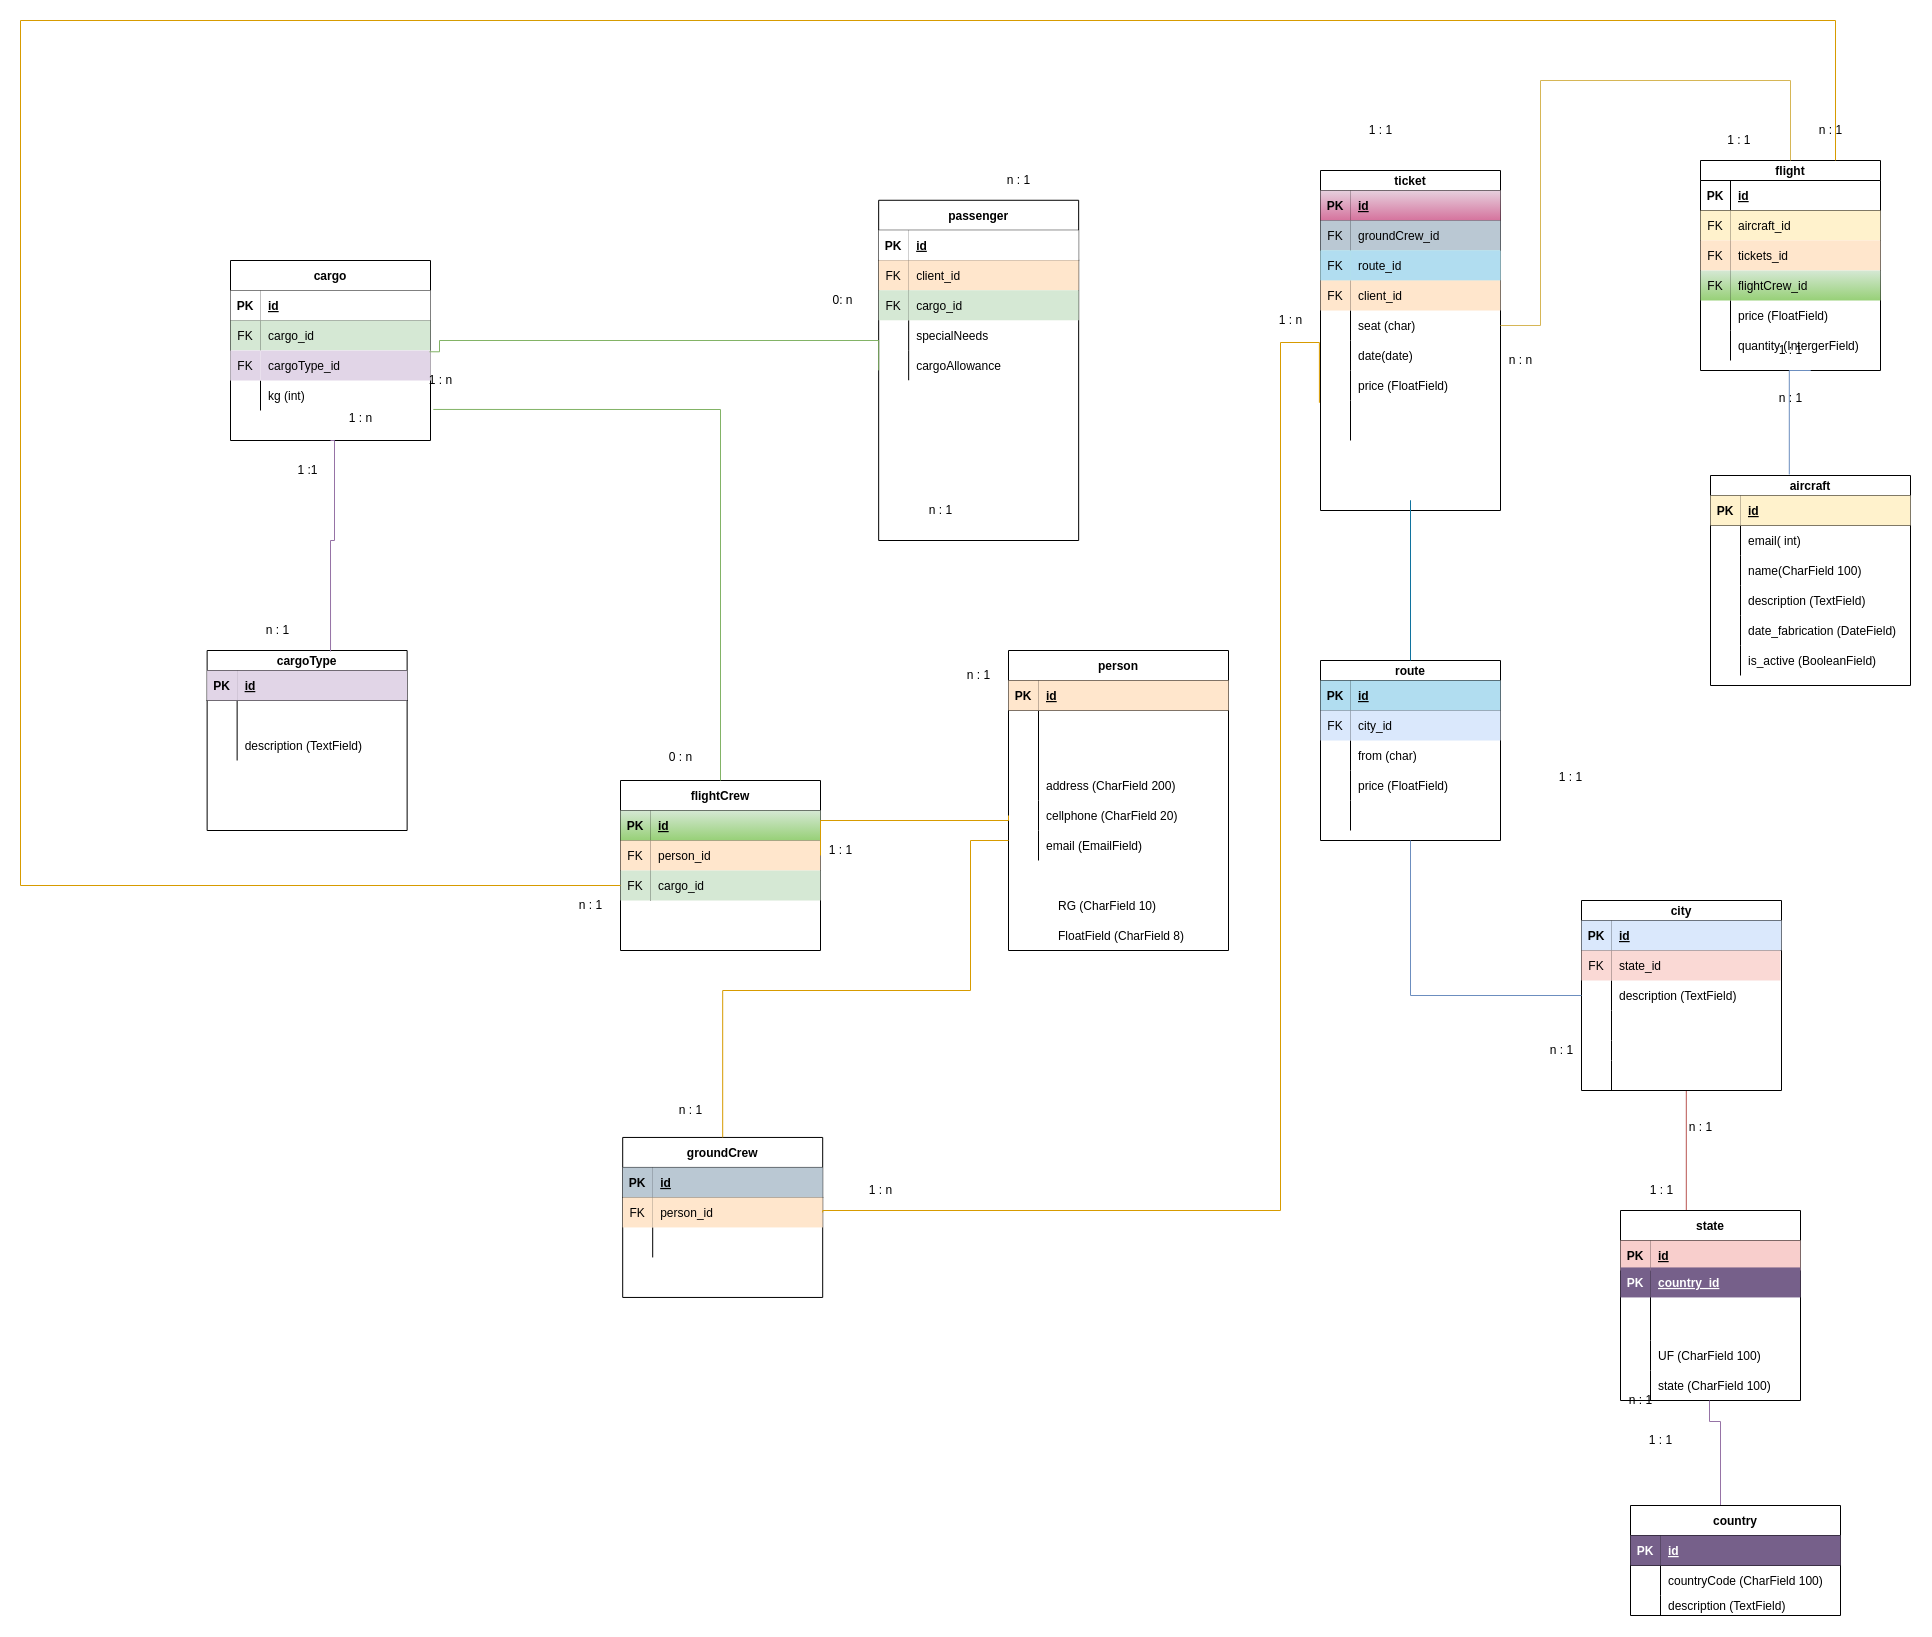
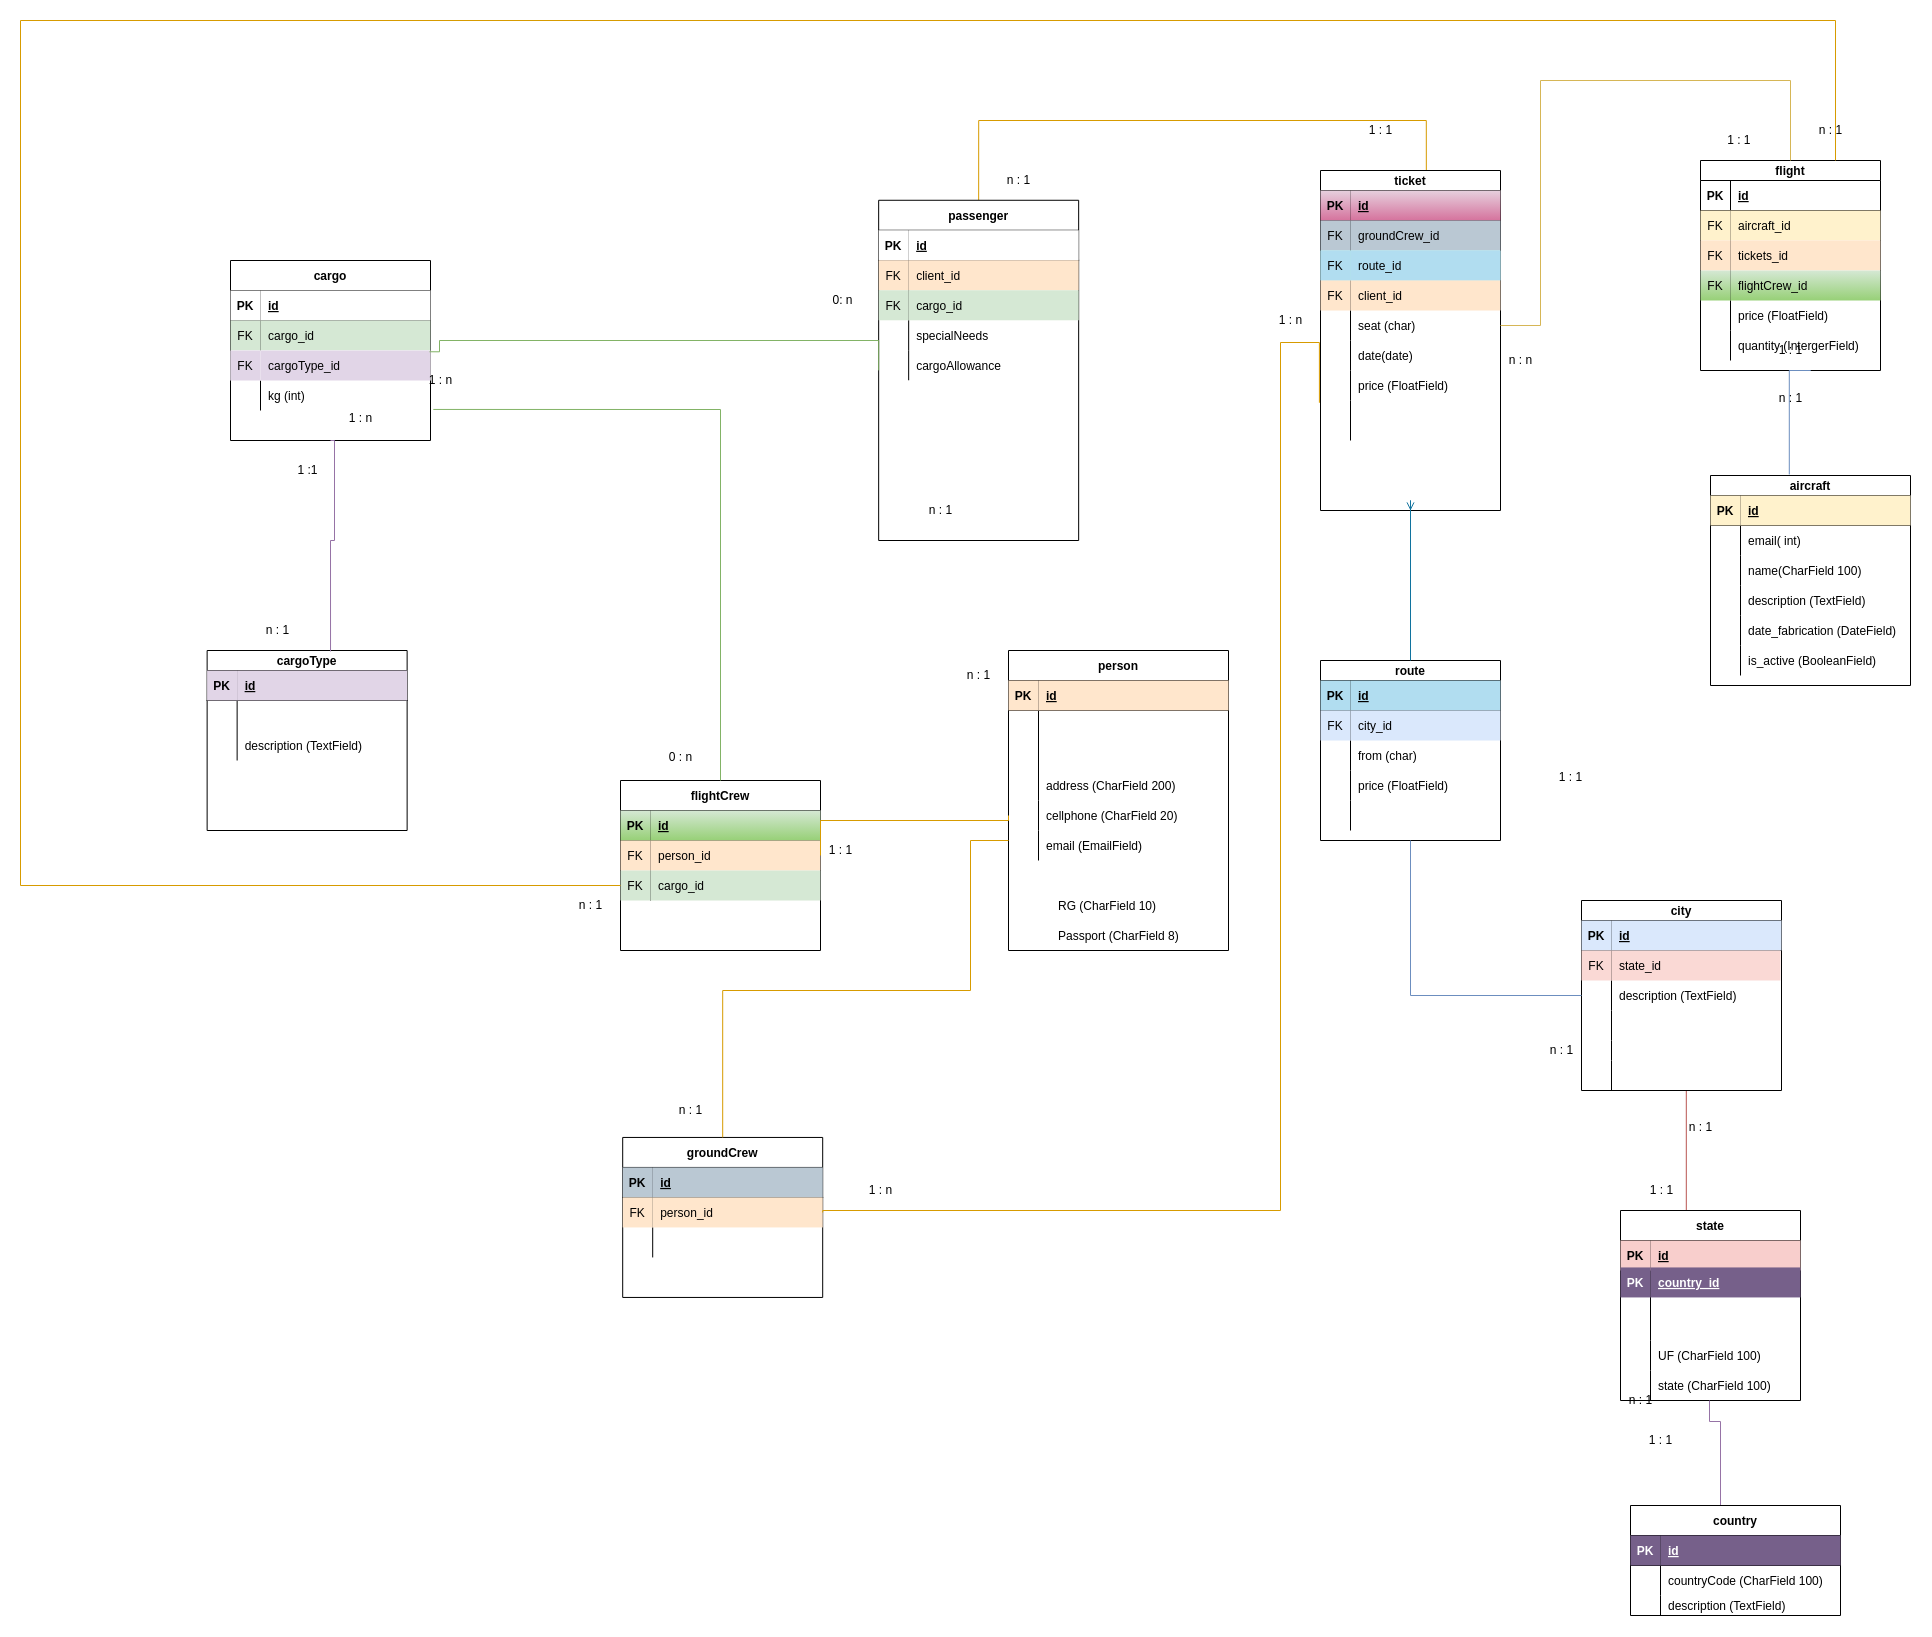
none -> (1188, 121)
(1411, 502) -> (1411, 502)
(1128, 936) -> (1126, 936)
